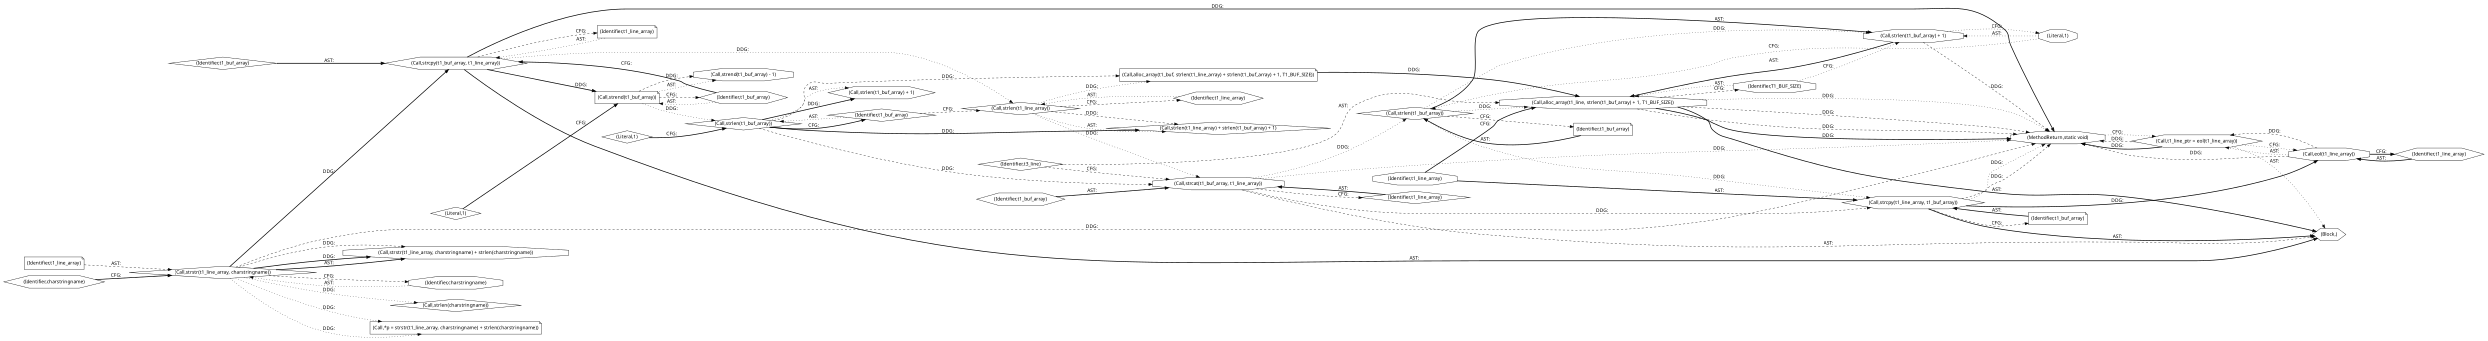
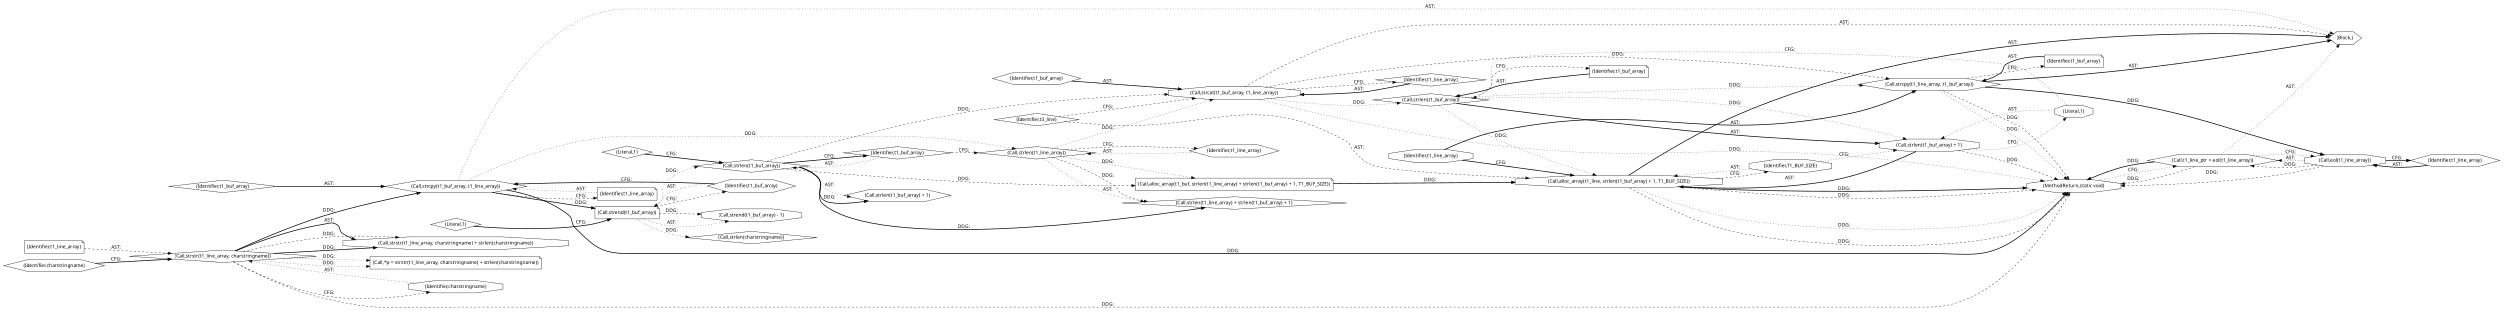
(1372, 261) -> (1353, 9)
(329, 293) -> (660, 231)
